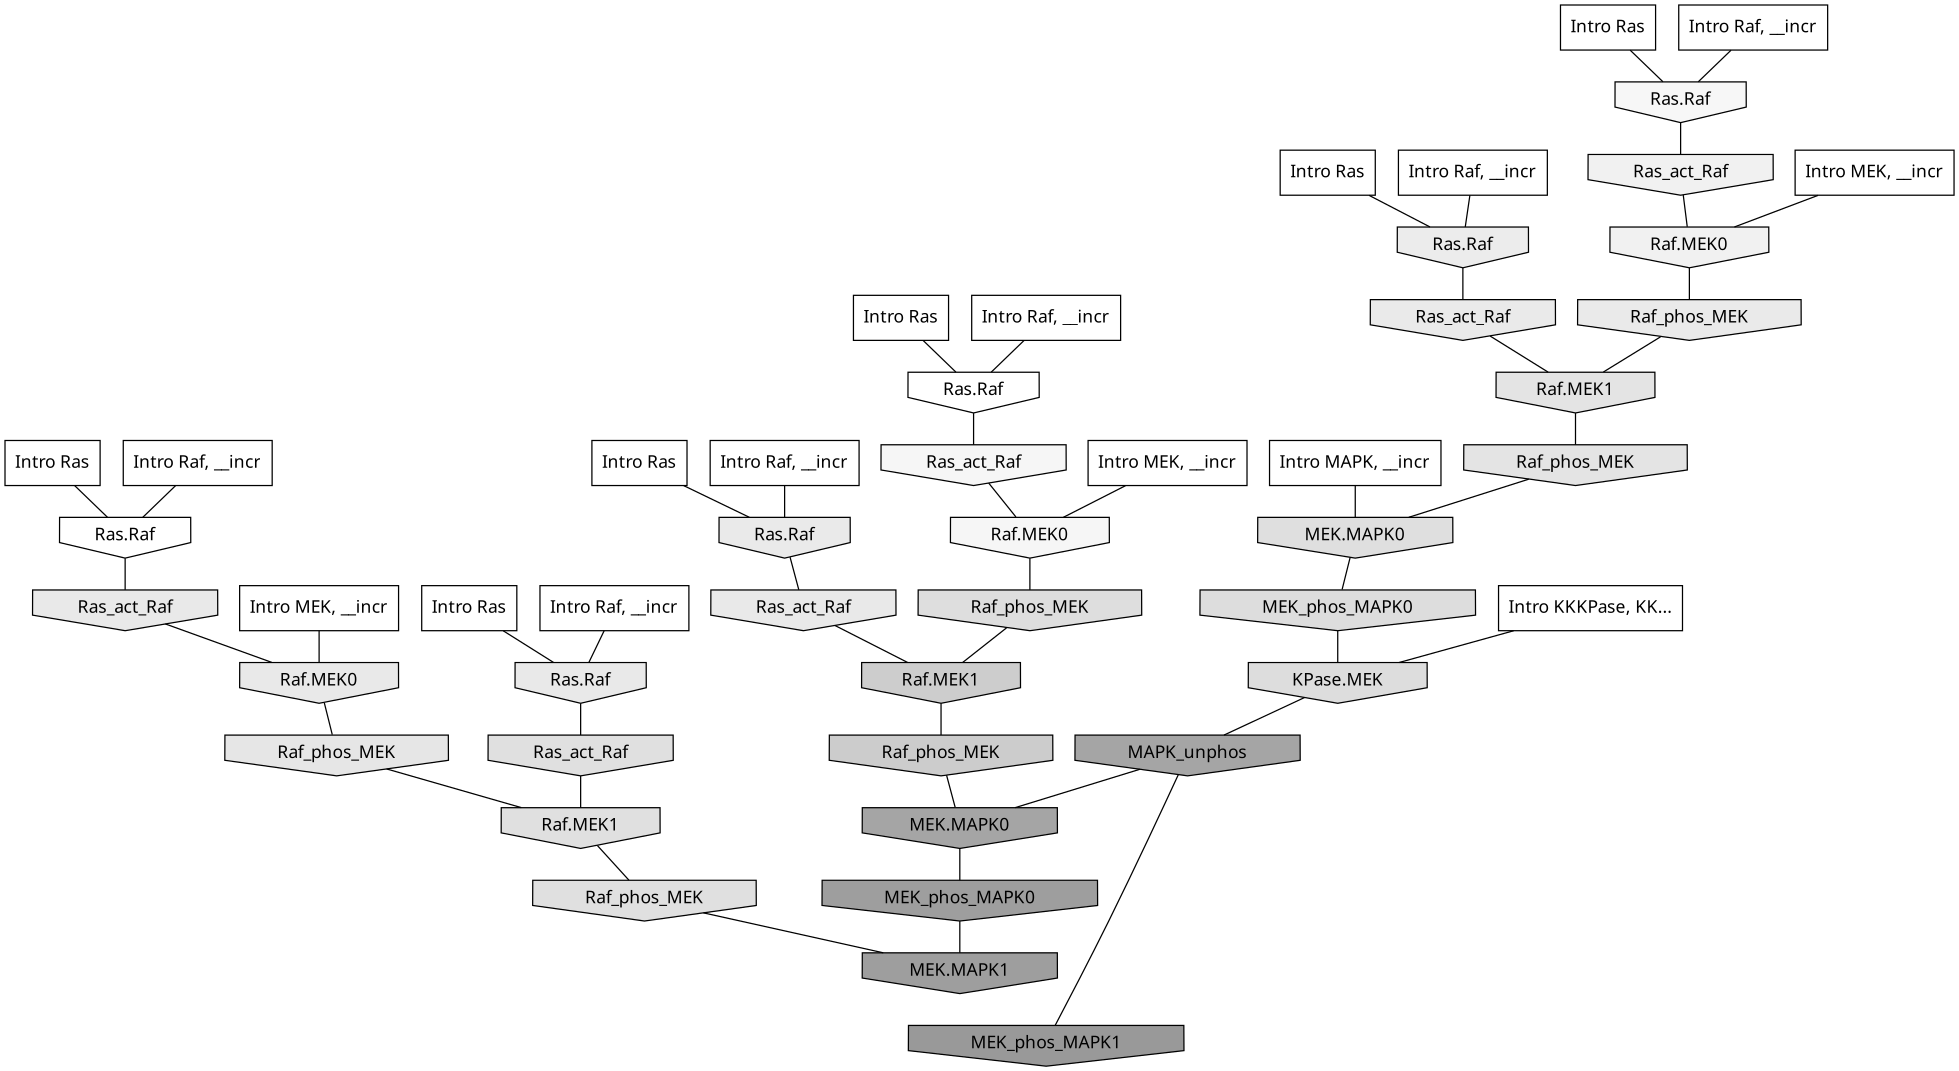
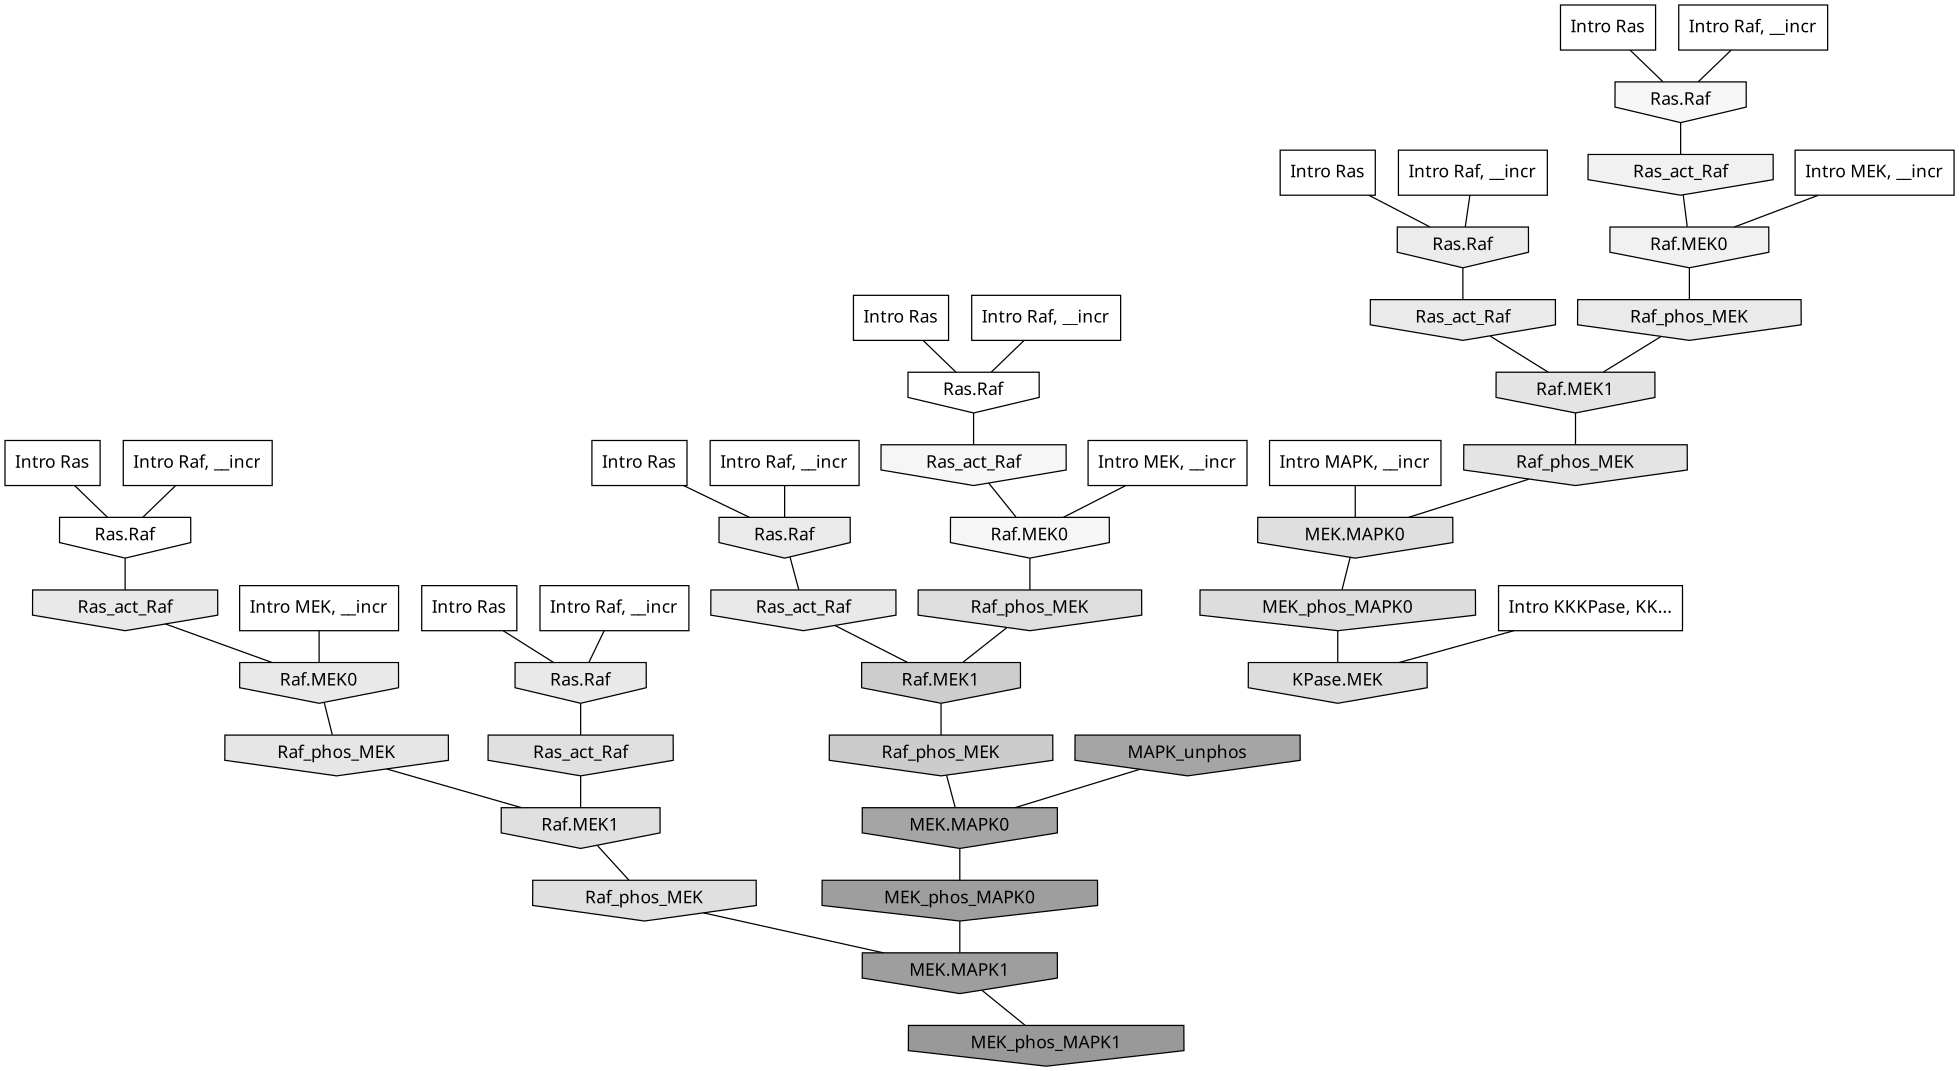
(1264, 716) -> none
(1119, 901) -> (1003, 1008)
